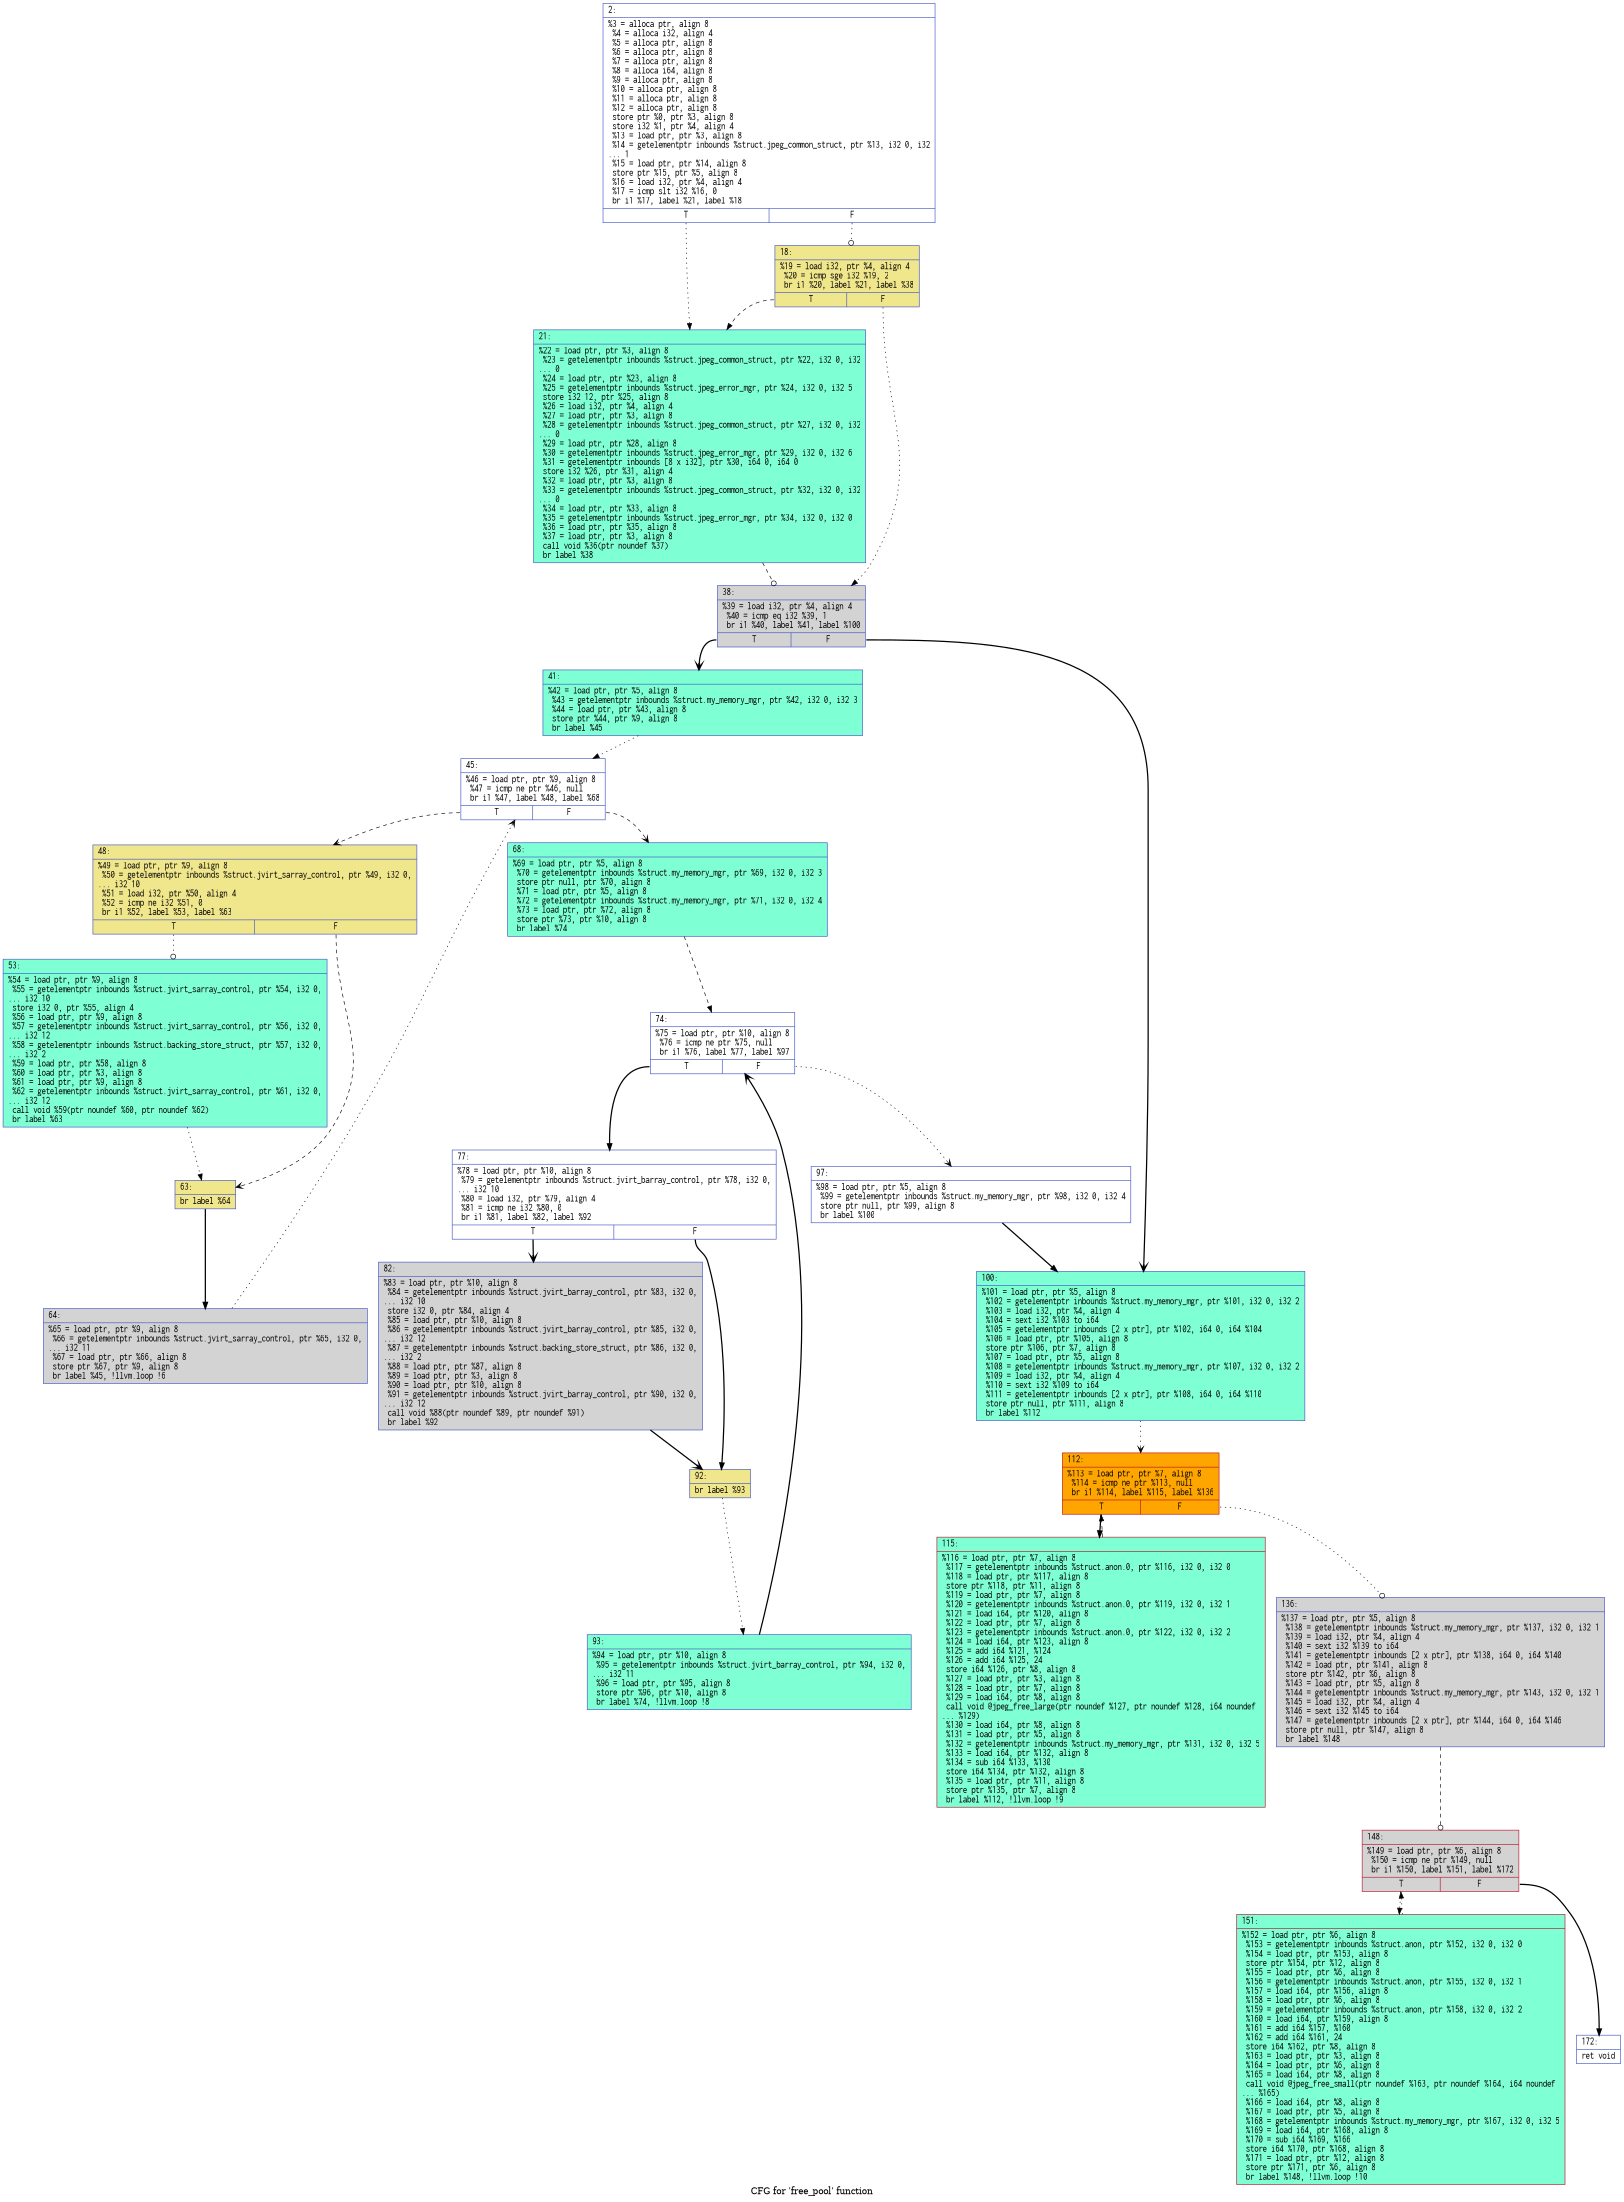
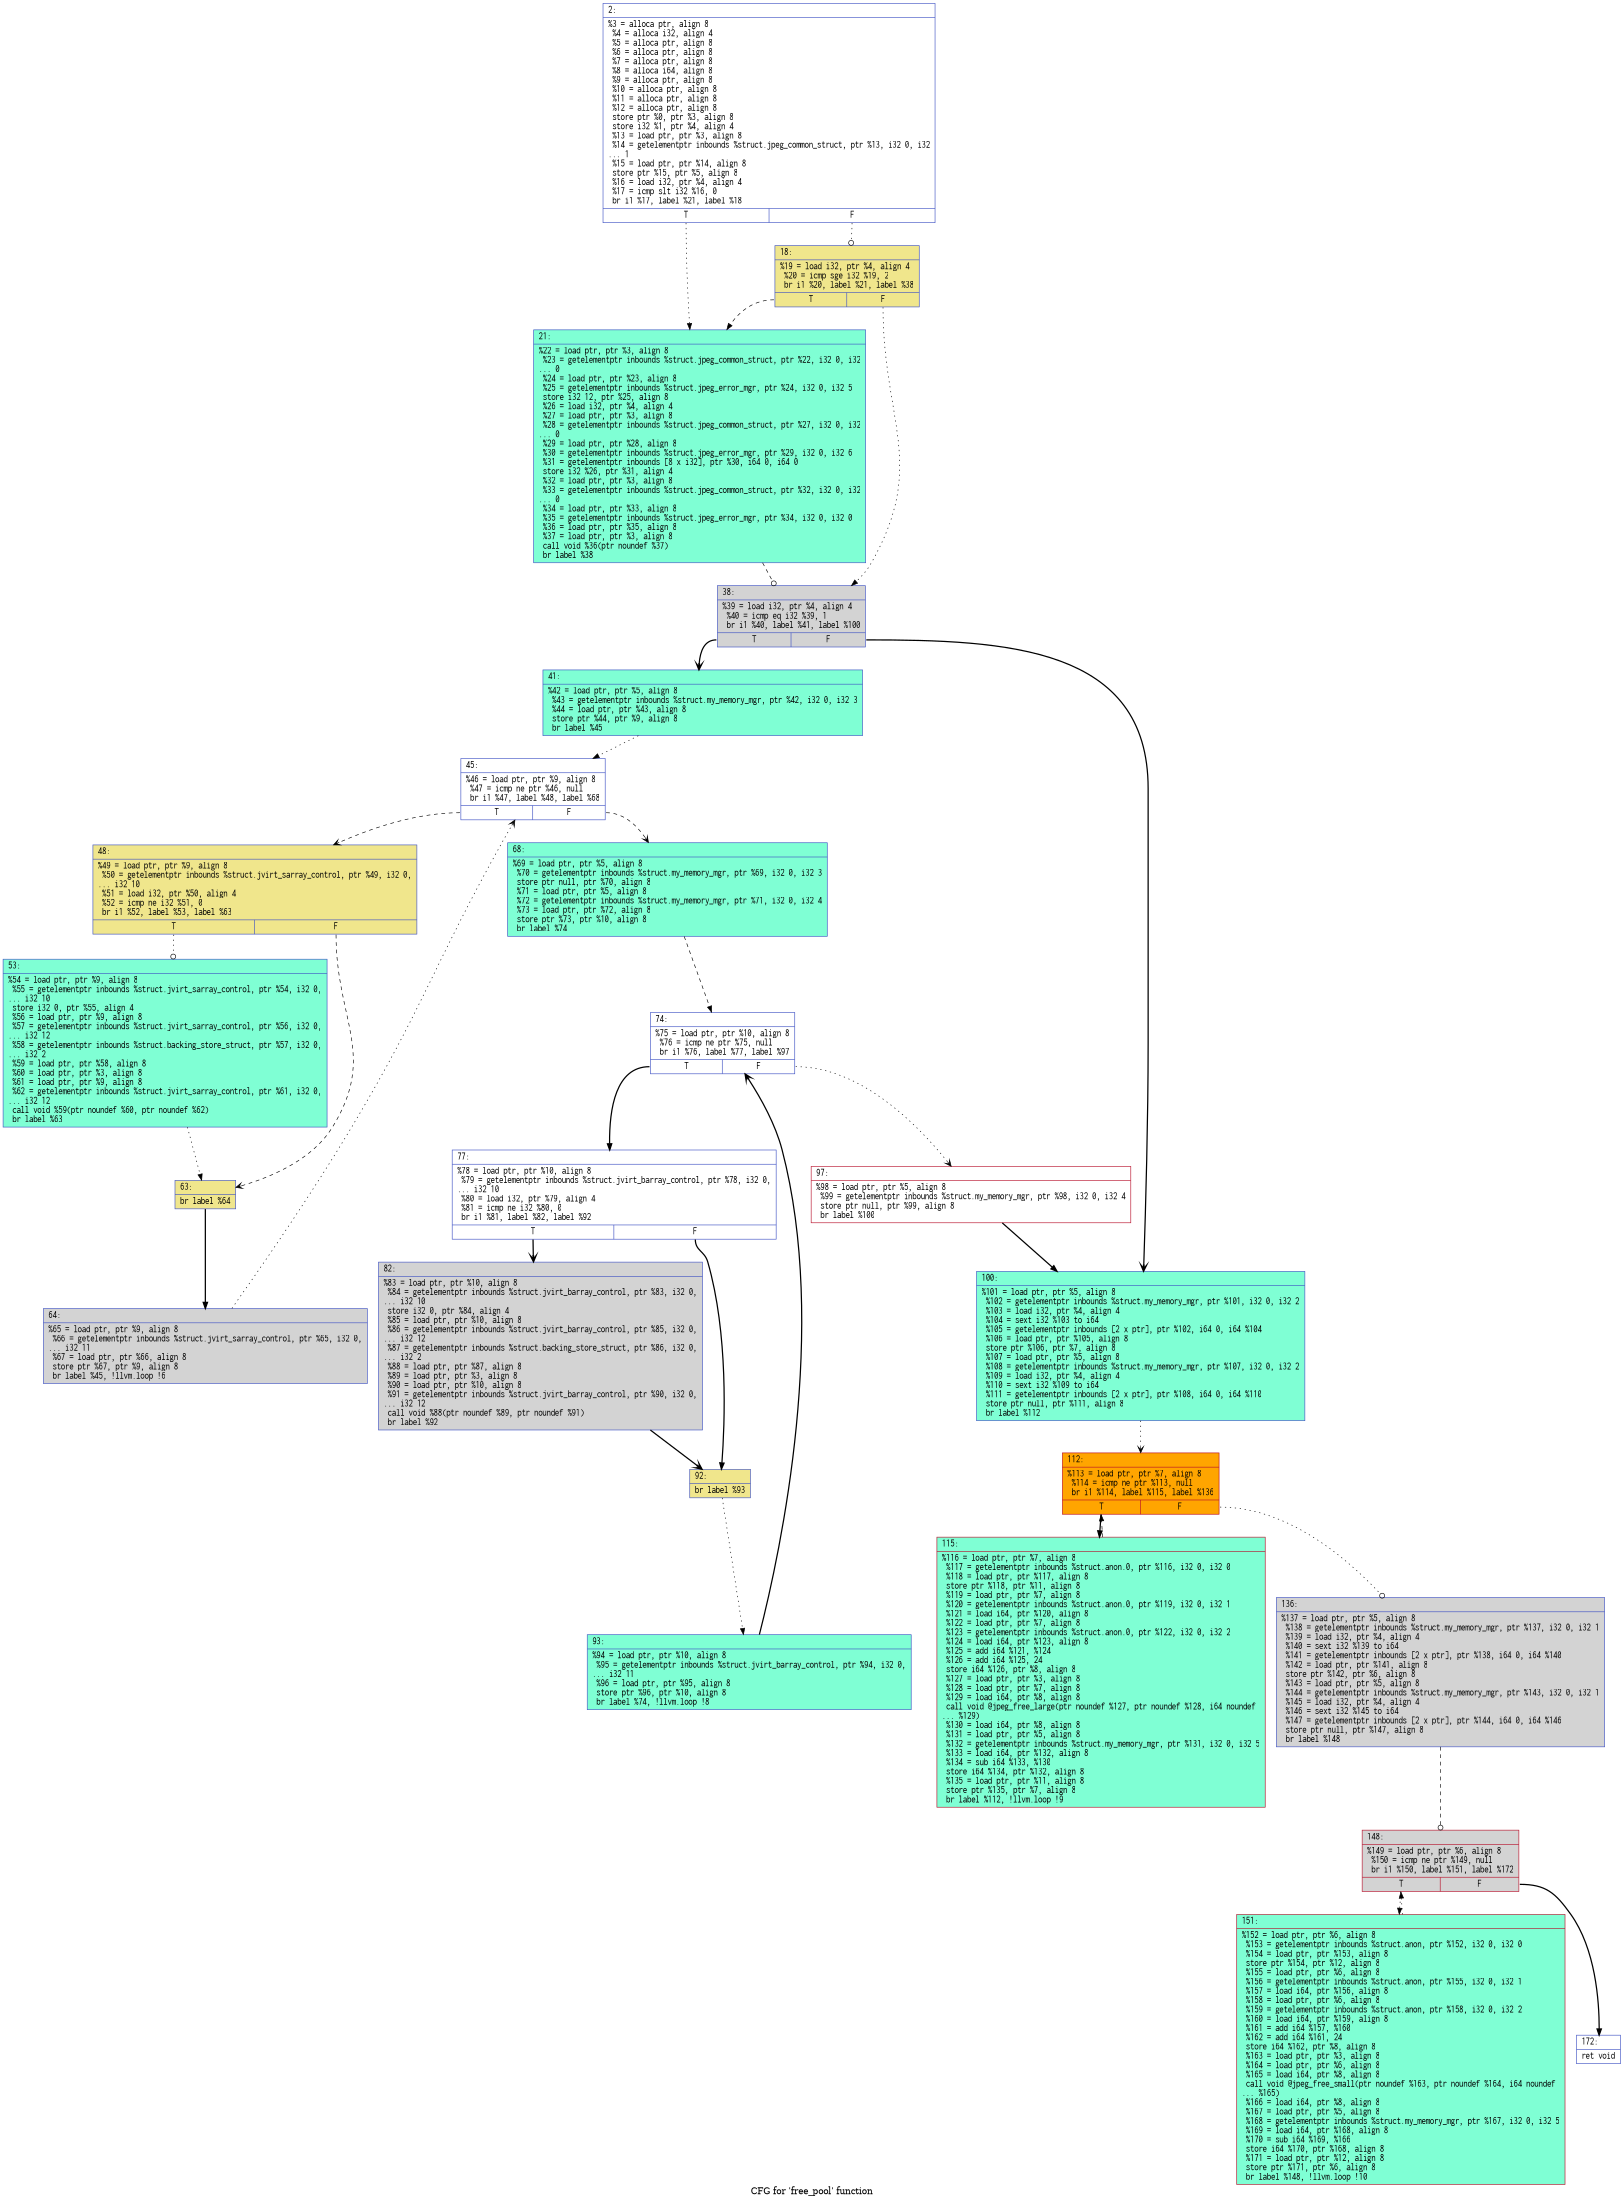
(971, 1195) -> (971, 1195)
